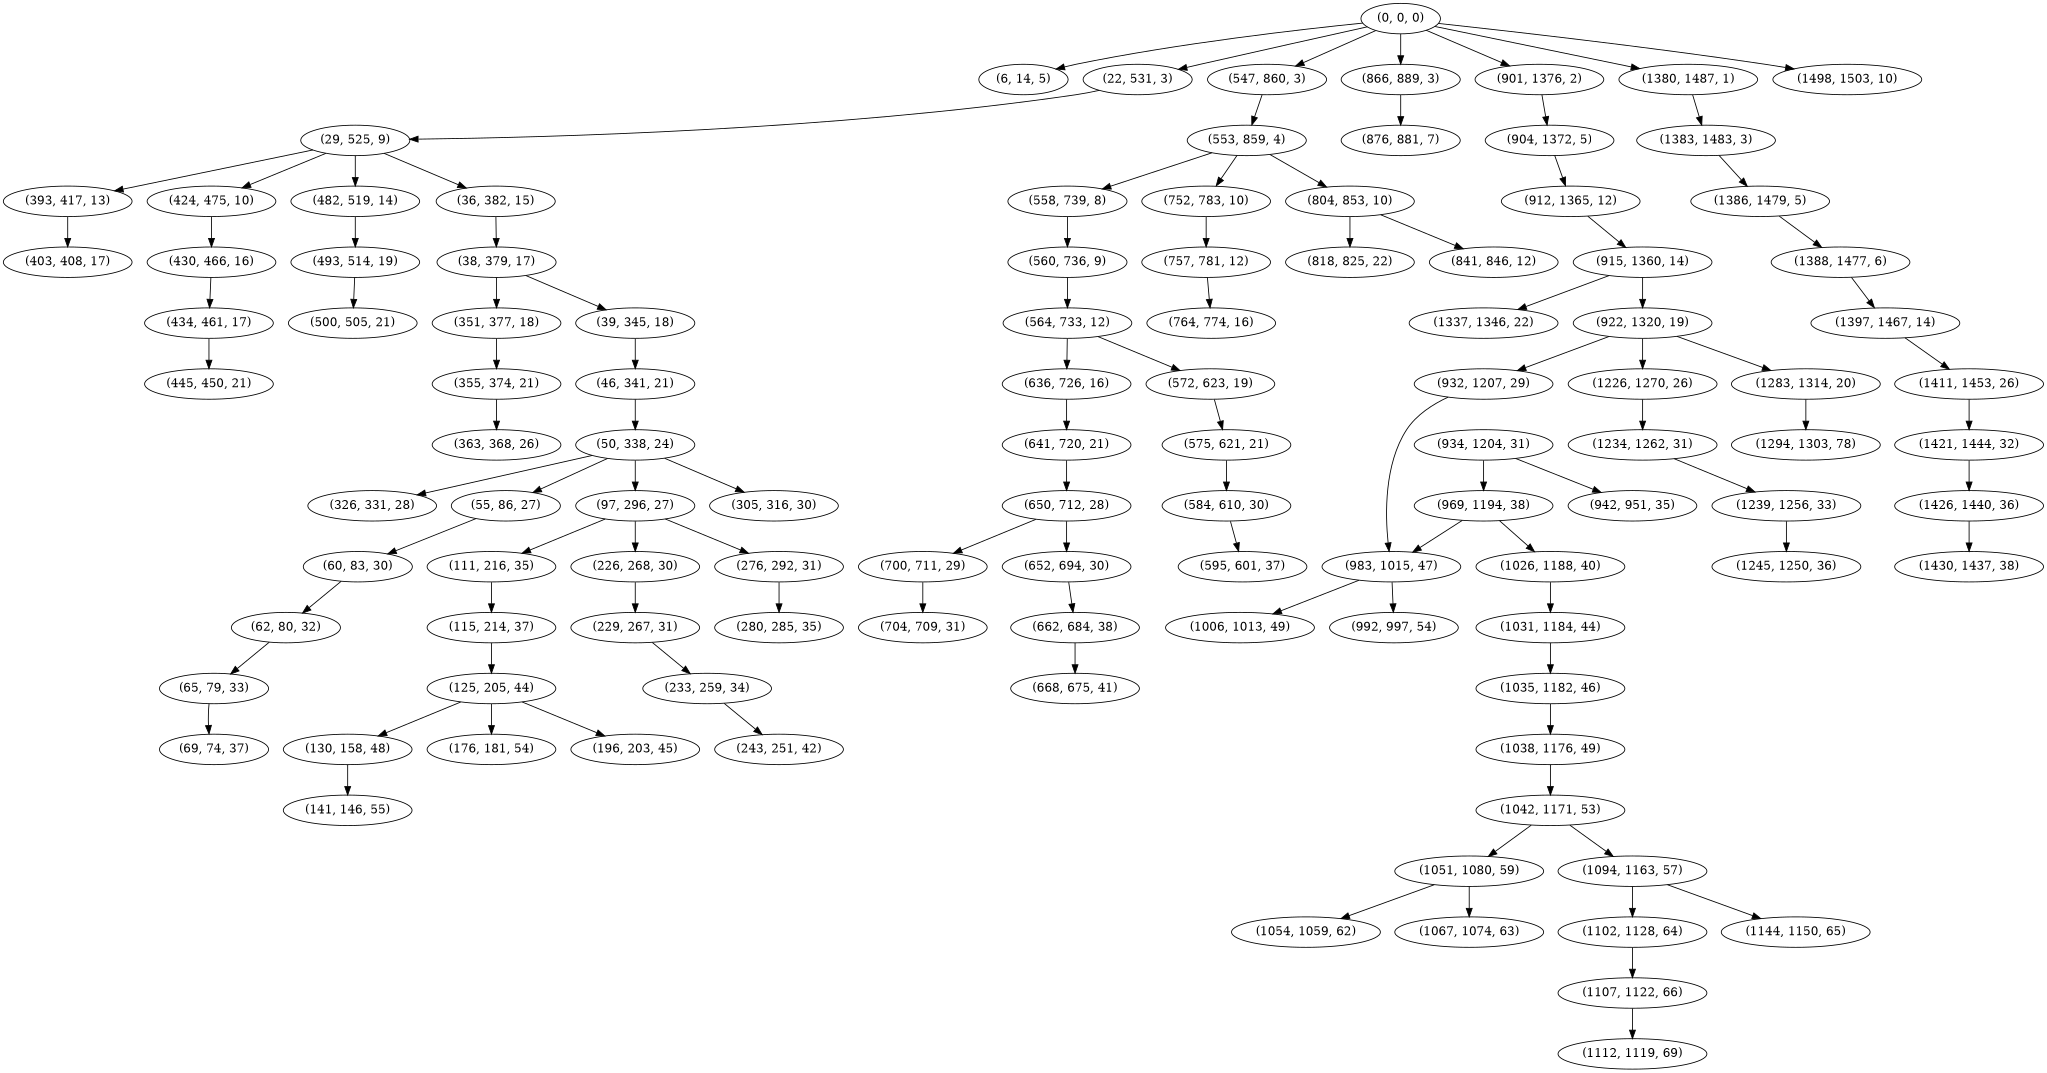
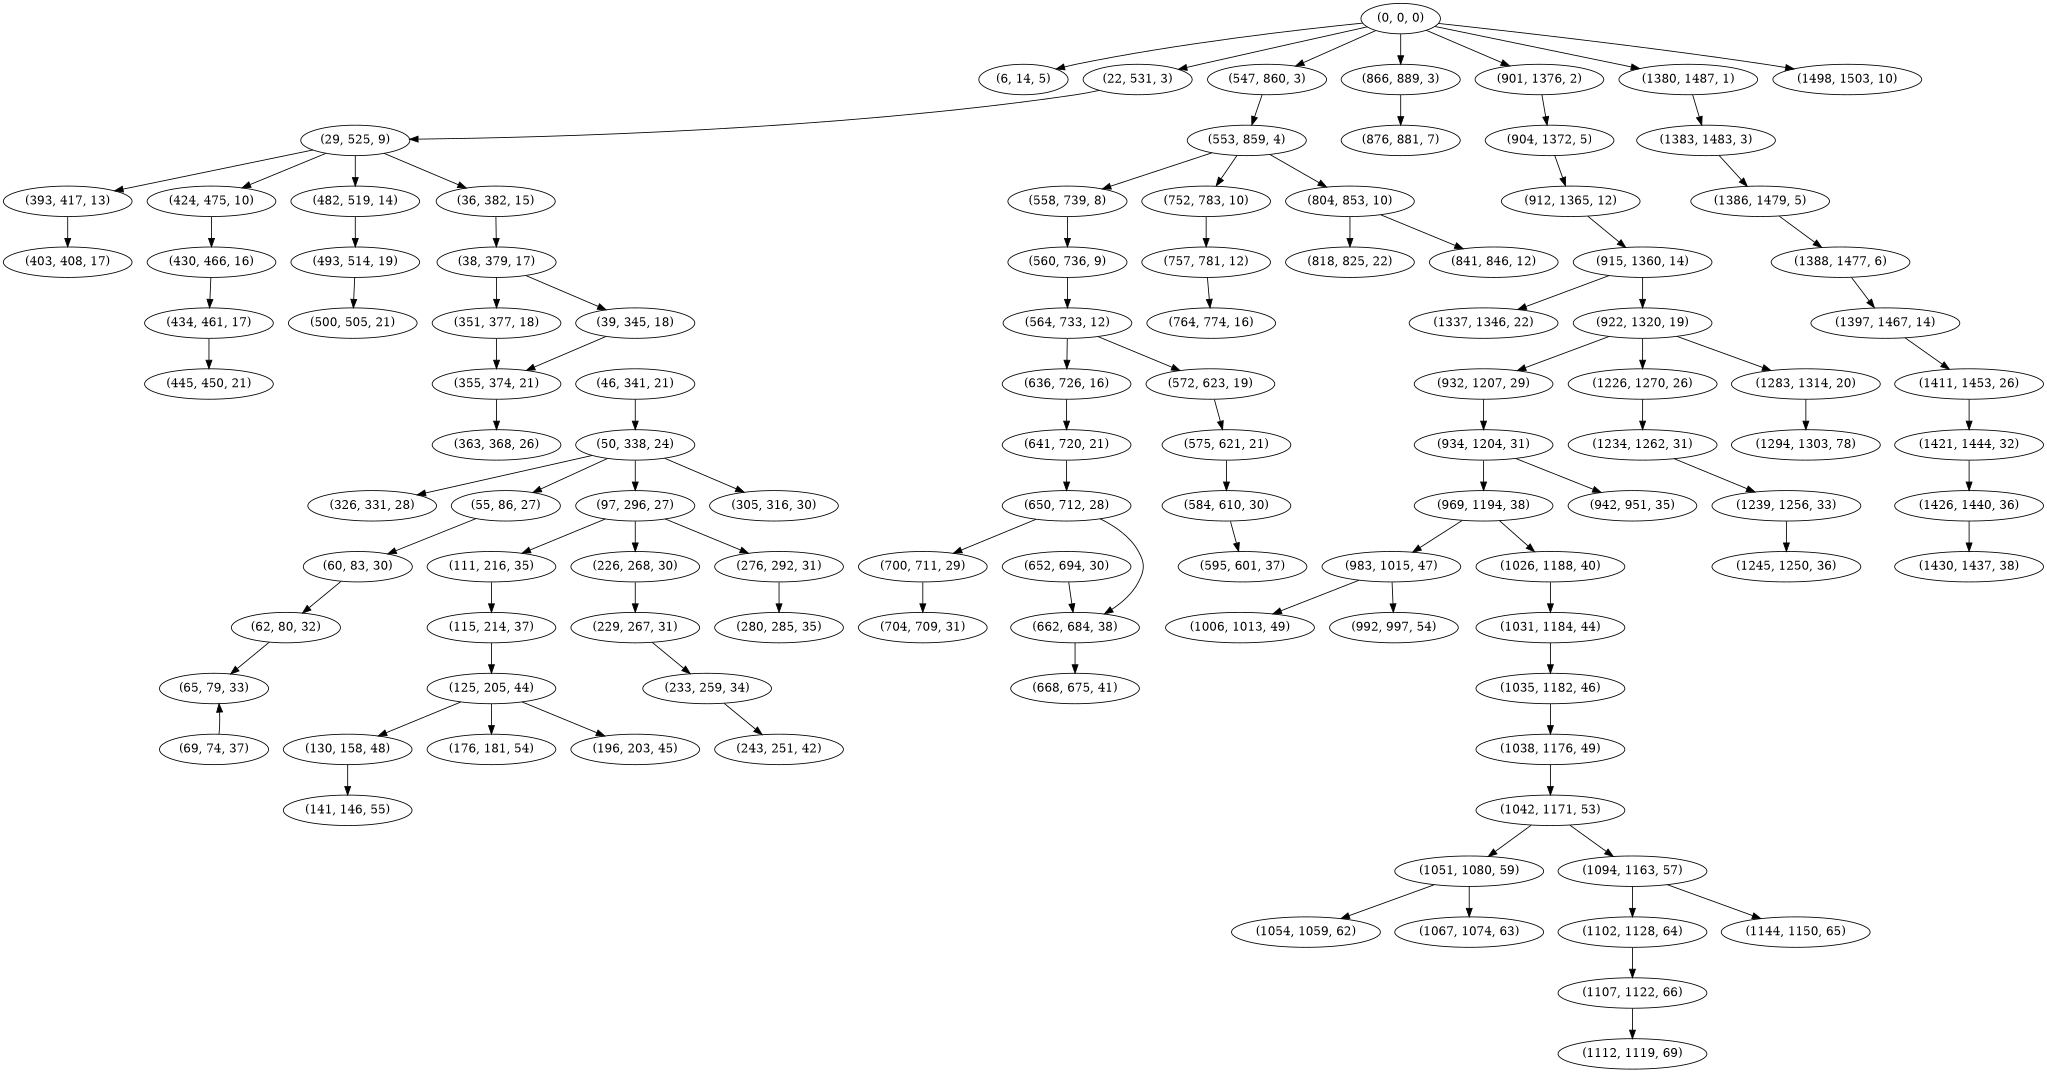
(635, 349) -> (570, 352)
(1394, 458) -> (1484, 410)
(1067, 532) -> (1142, 561)
(208, 715) -> (220, 723)
